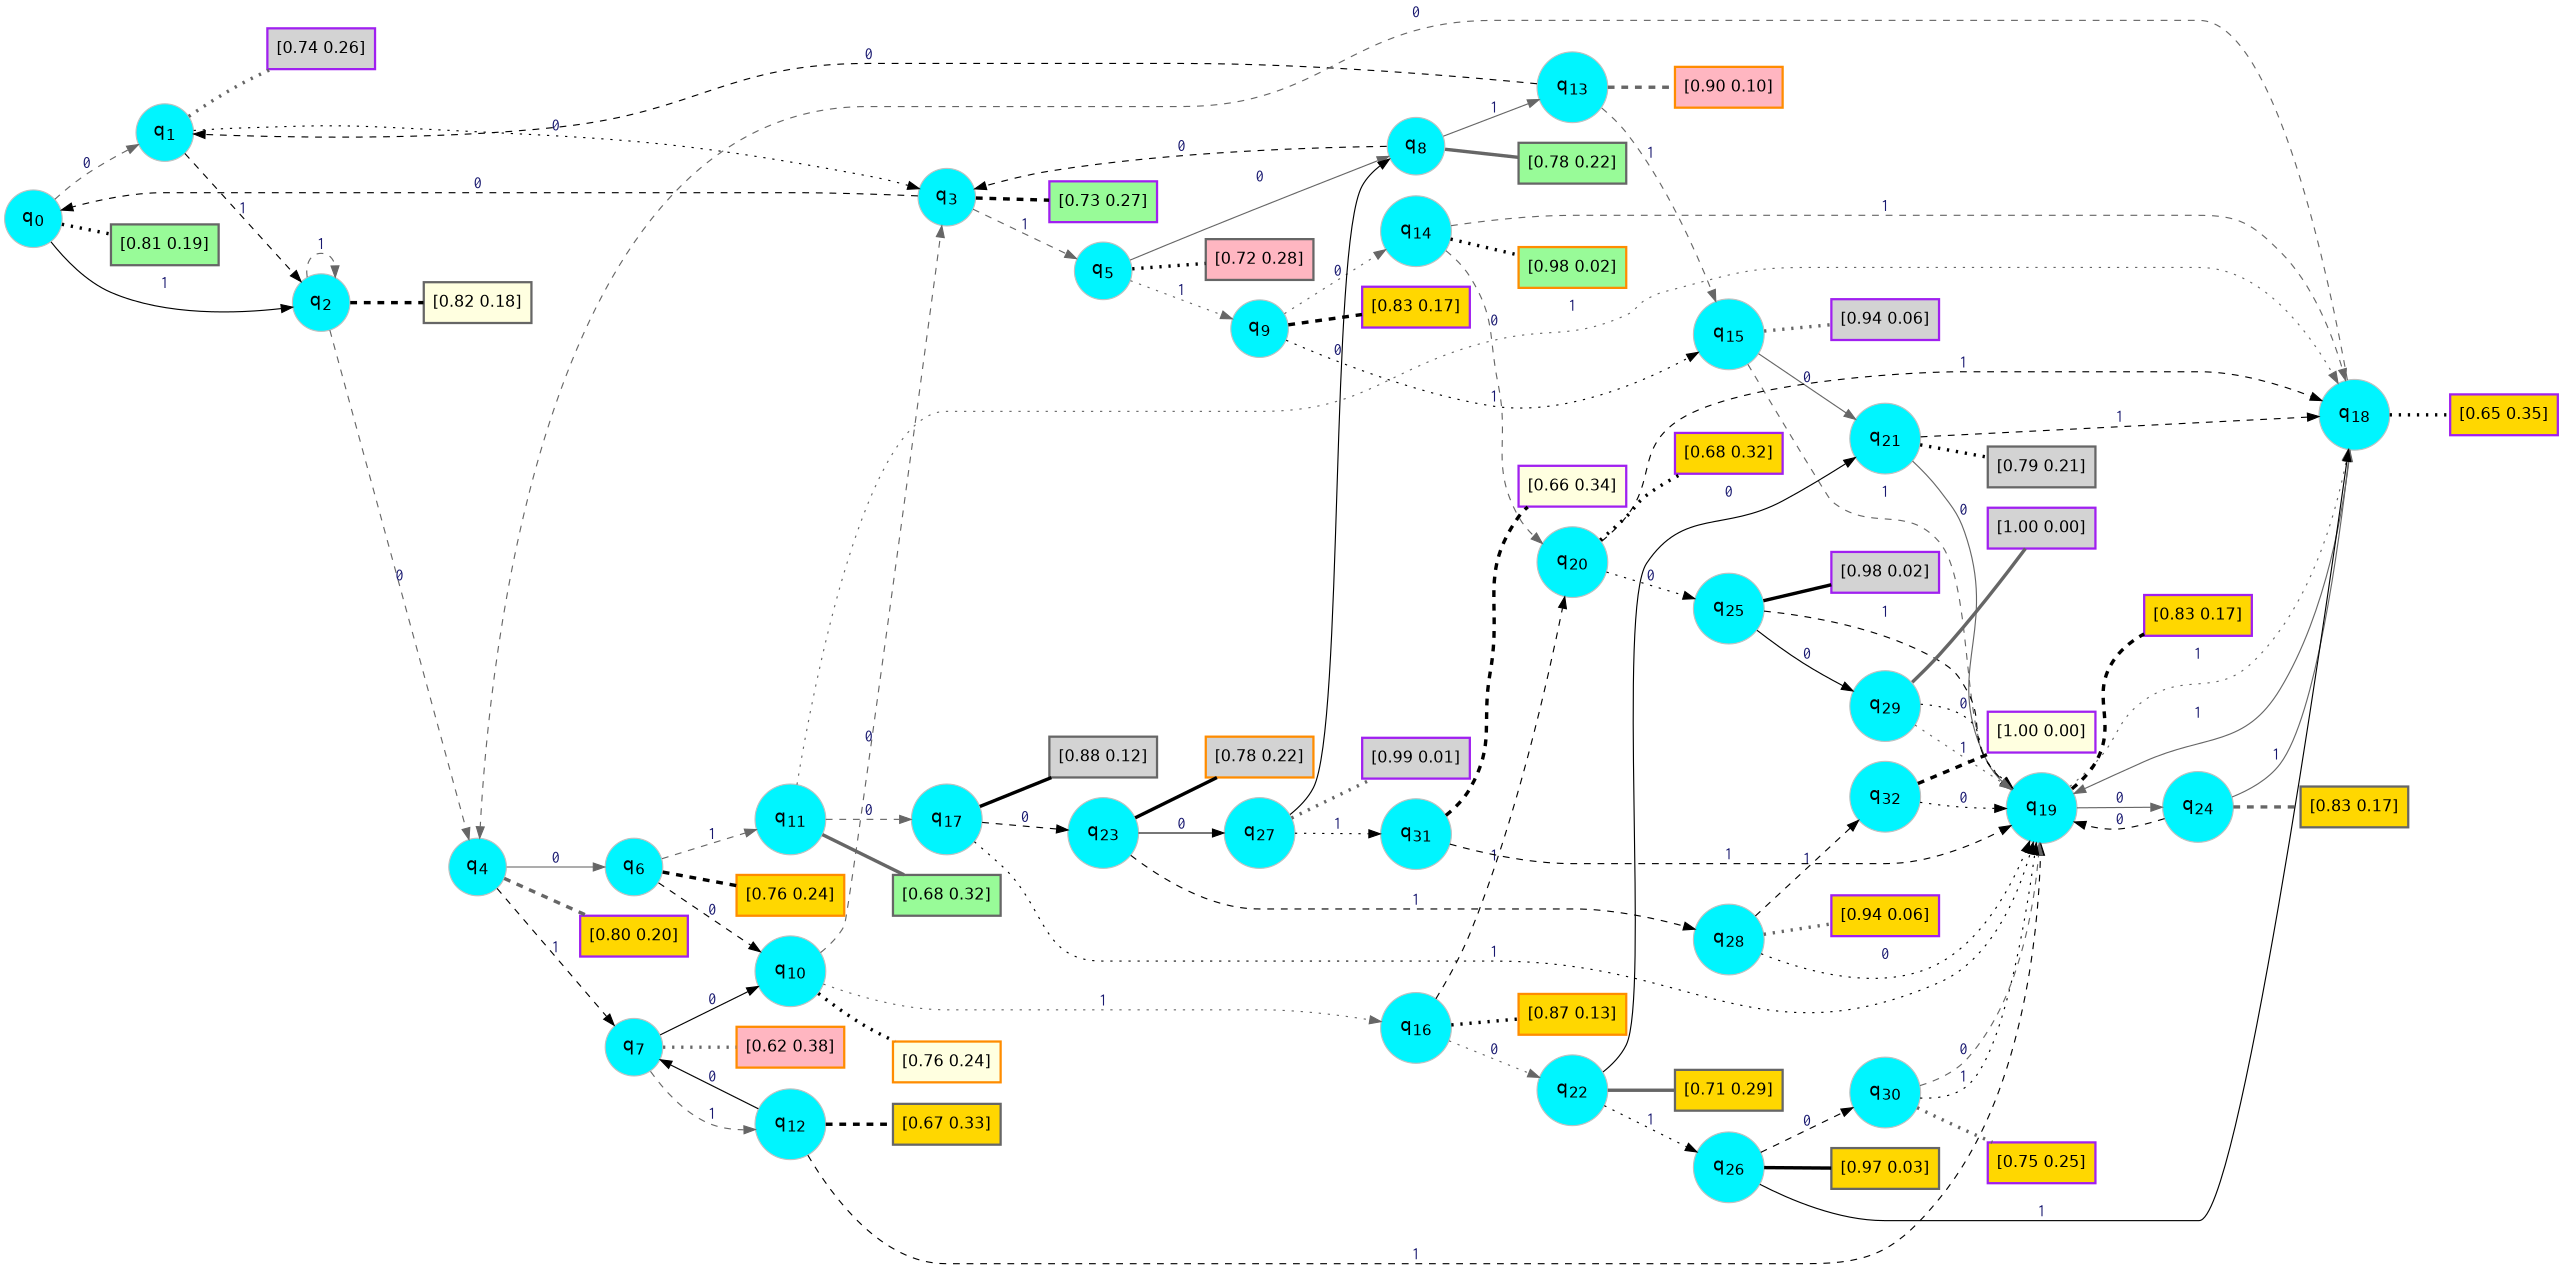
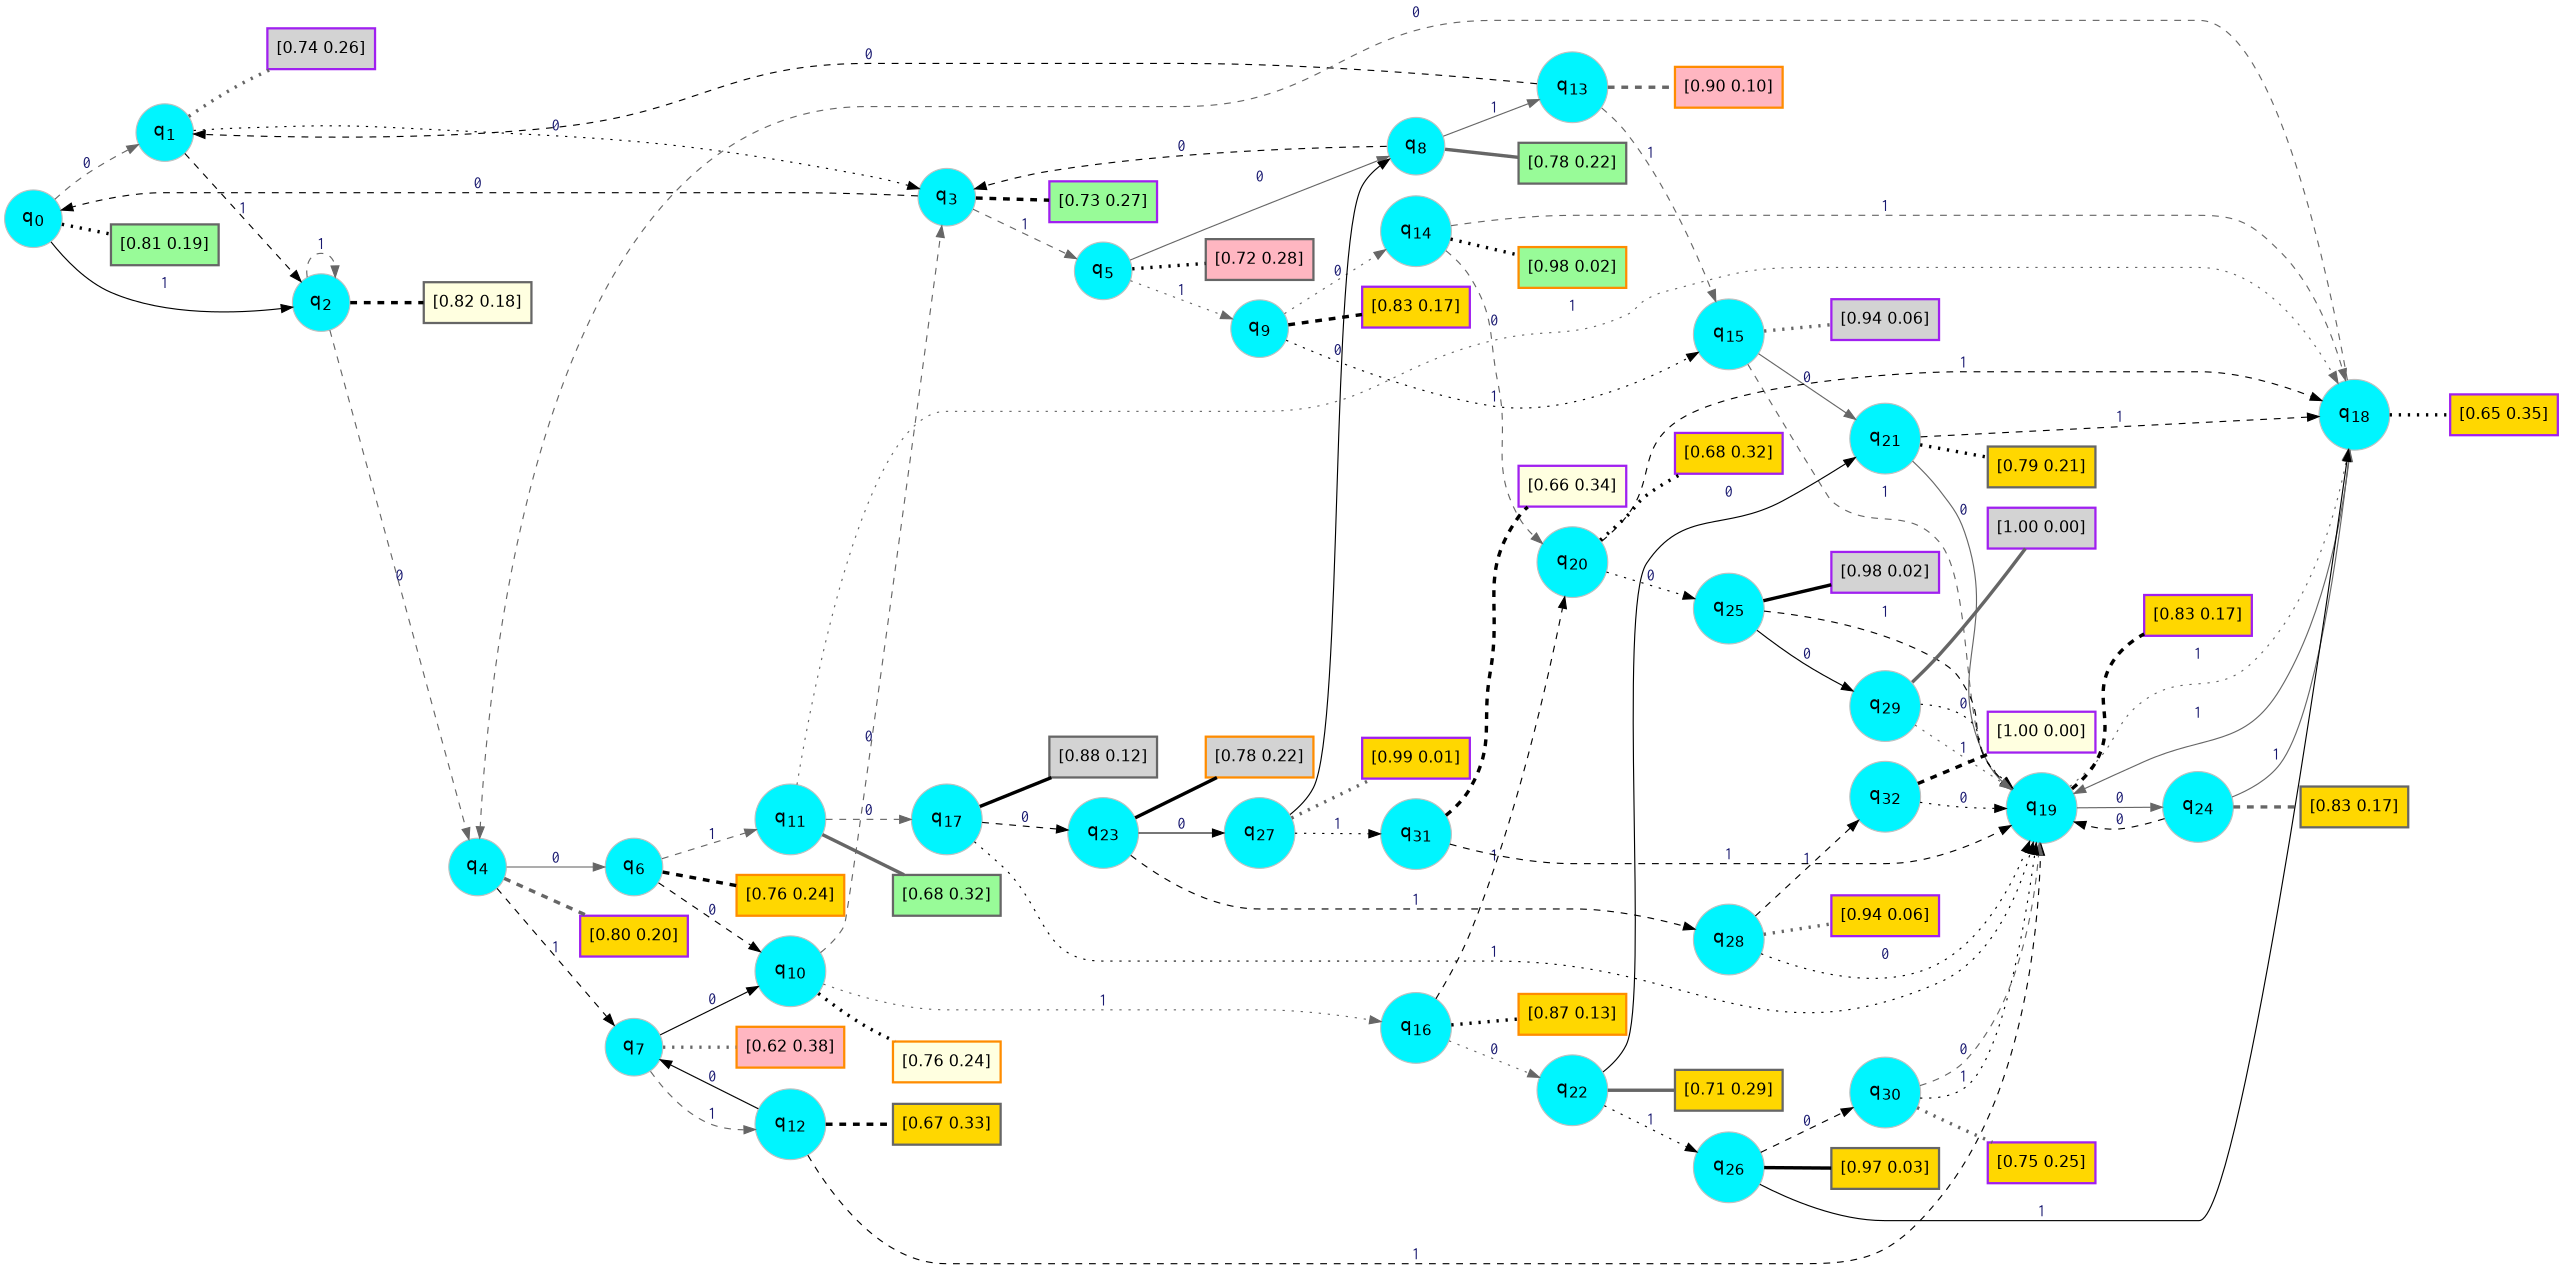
(2042, 467) -> (2042, 467)
(1416, 758) -> (1416, 758)
